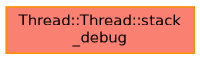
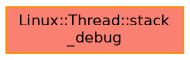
(100, 30) -> (95, 30)
